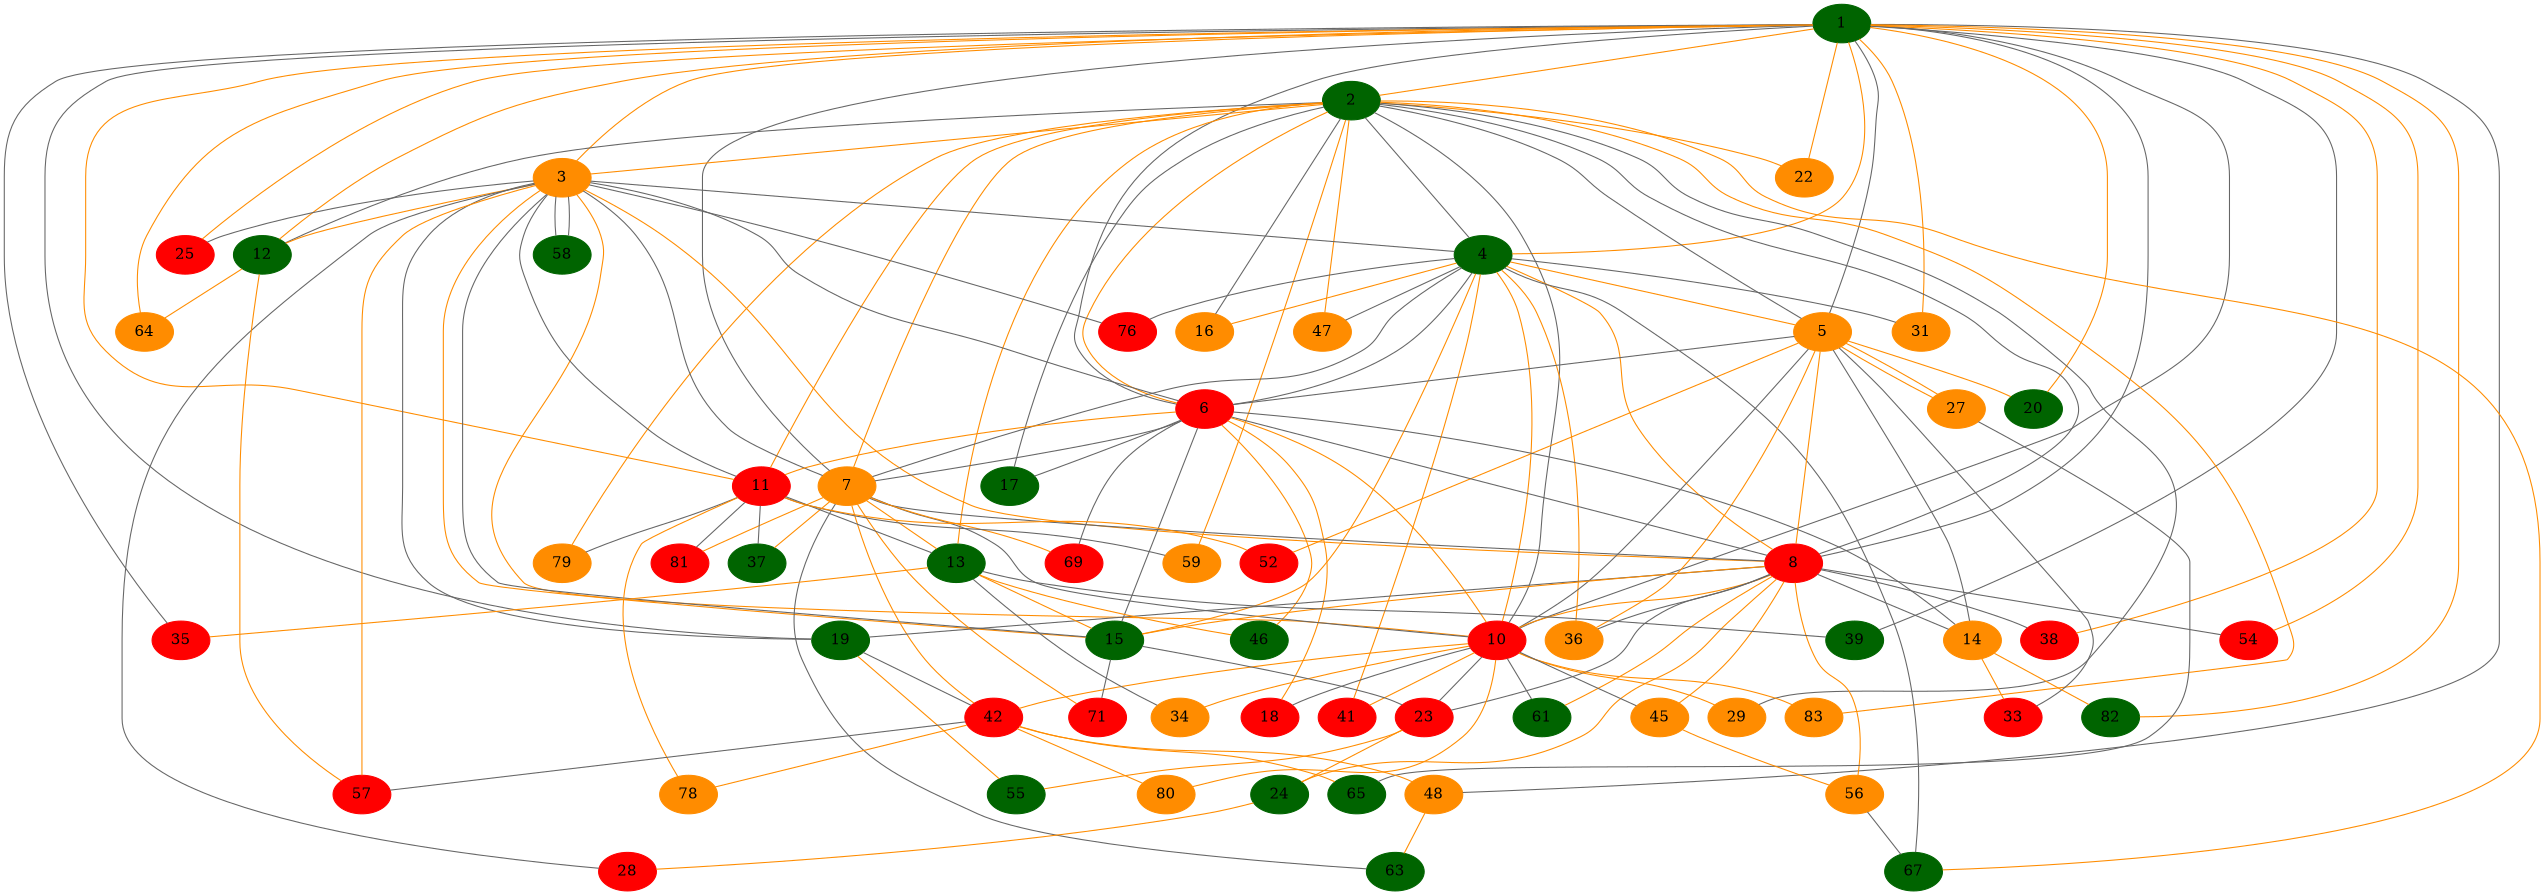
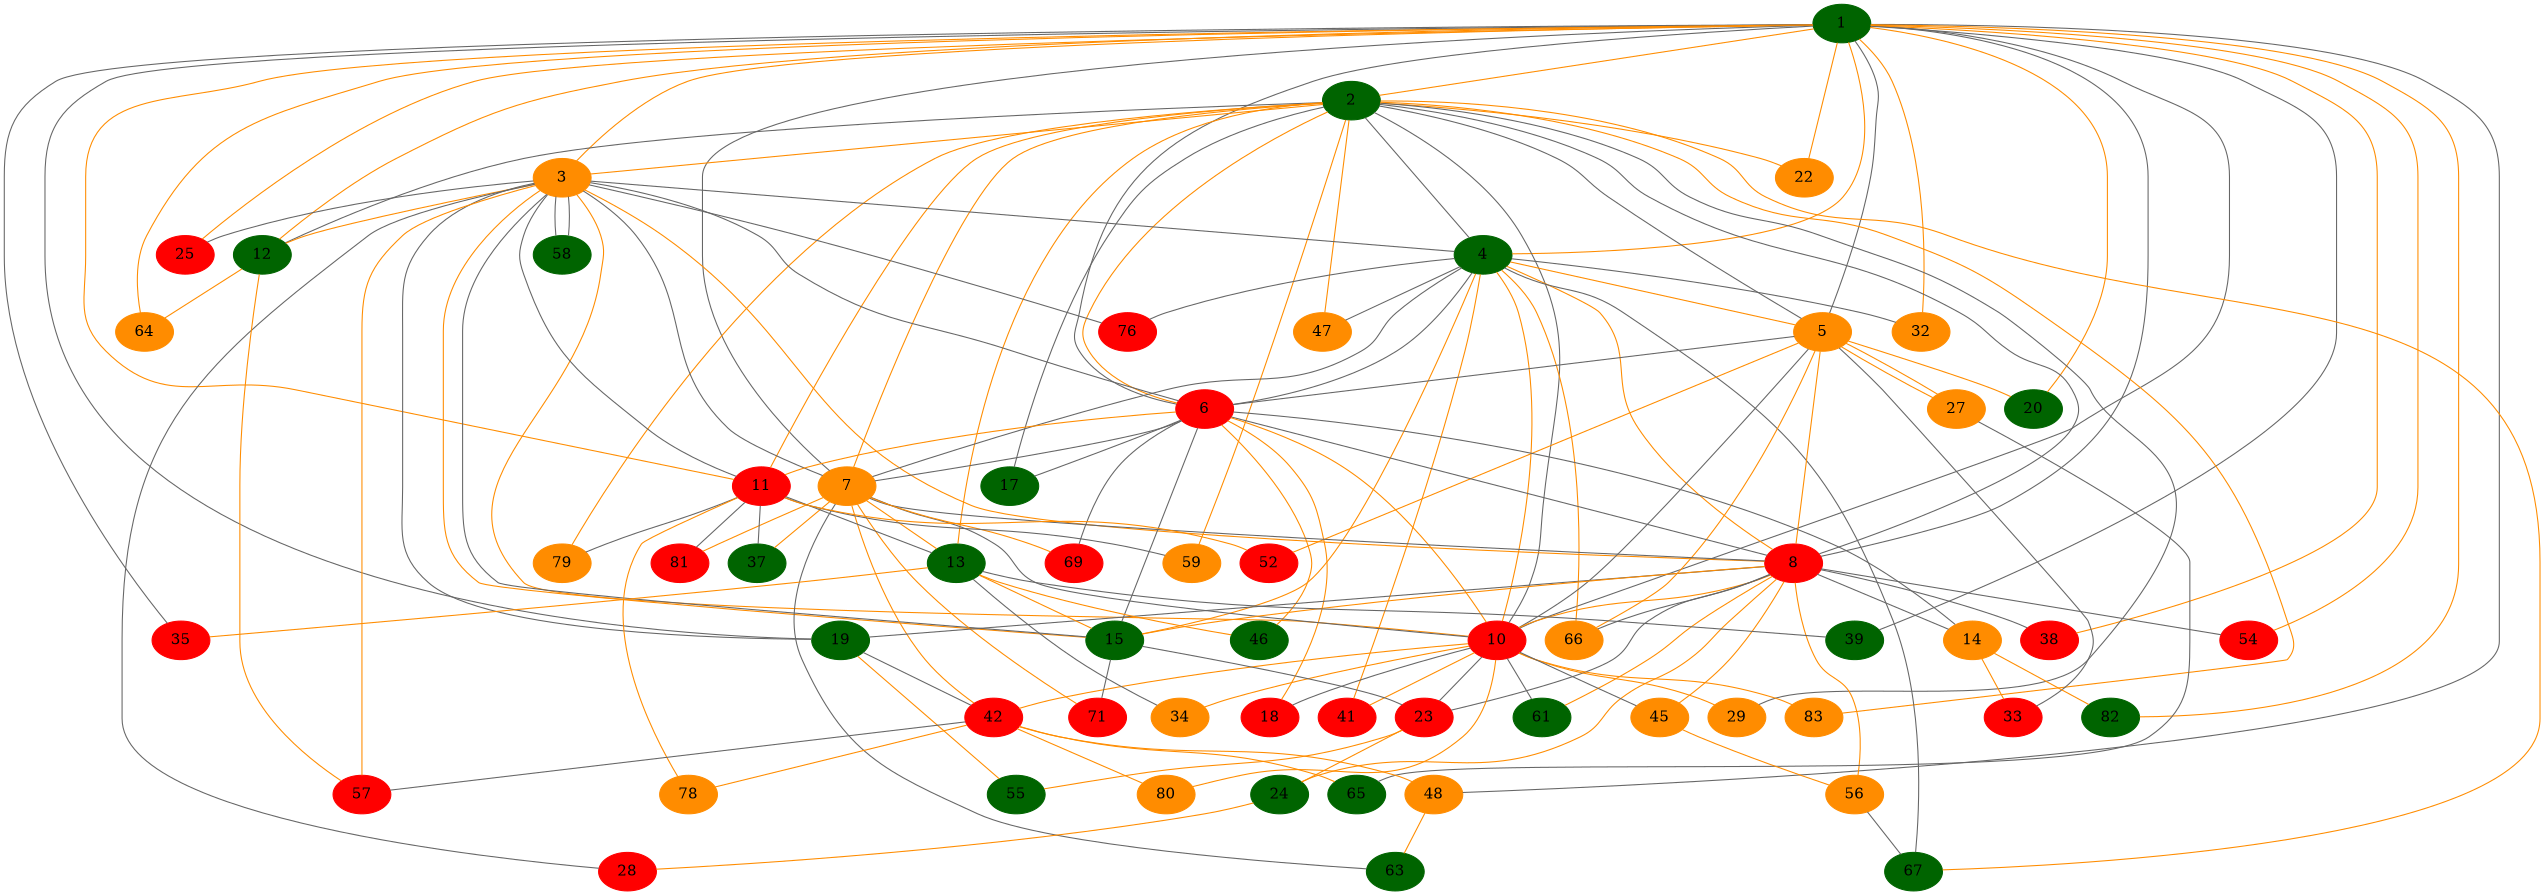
(1205, 332) -> none
(1921, 332) -> (1921, 332)
(1909, 474) -> none
(1574, 640) -> (1574, 640)
